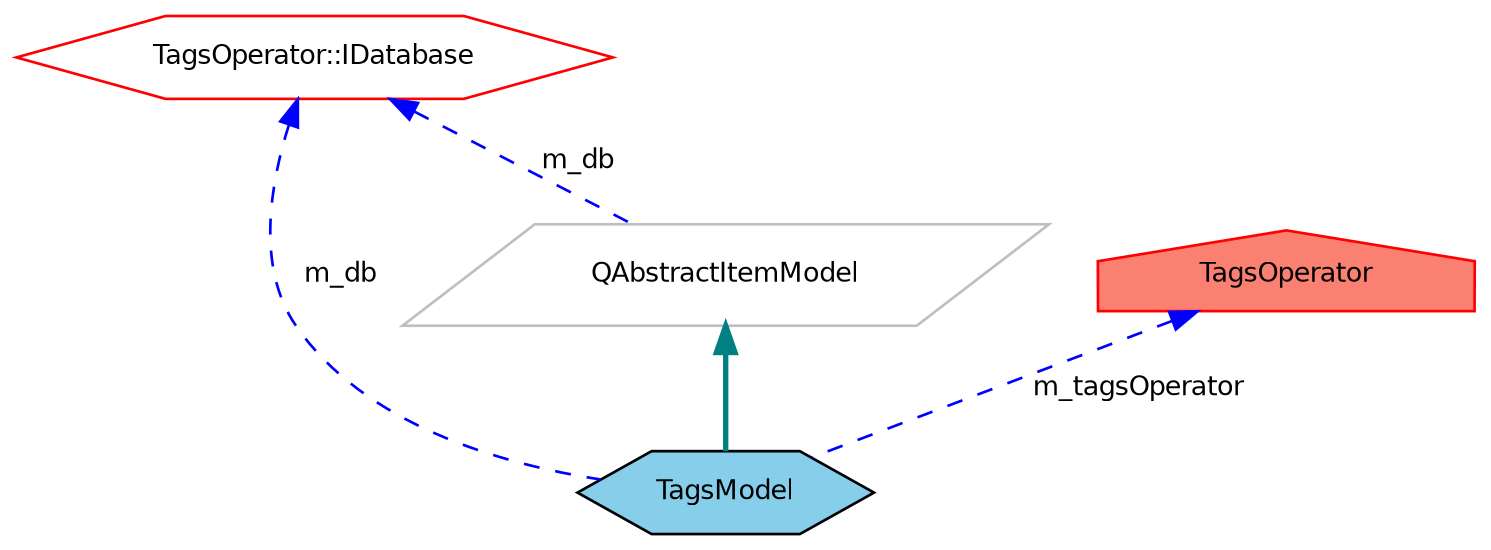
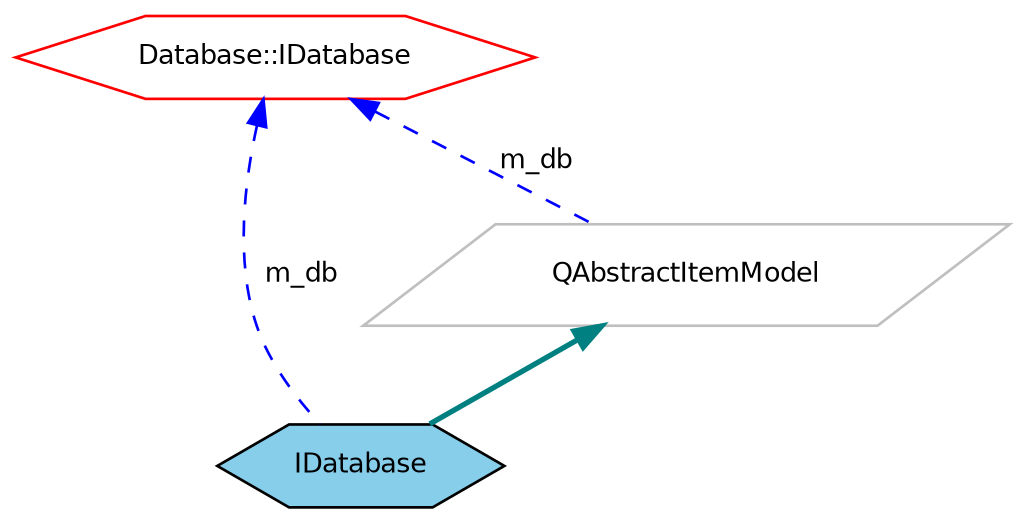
(315, 57) -> (275, 57)
(1286, 275) -> none
(726, 493) -> (361, 466)
